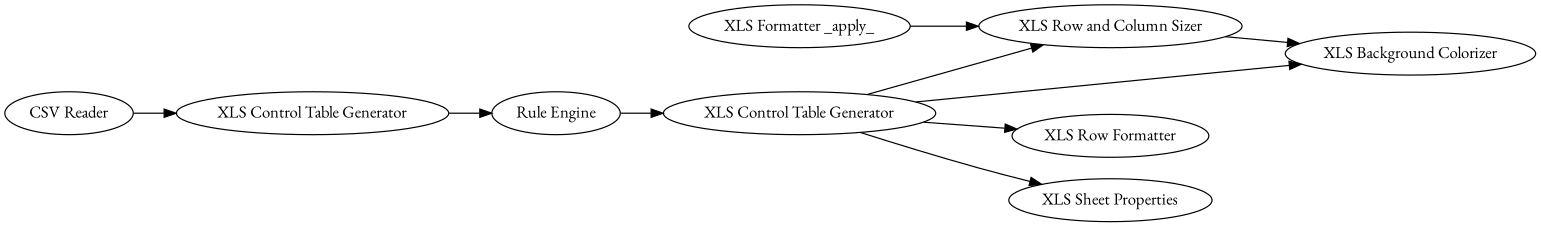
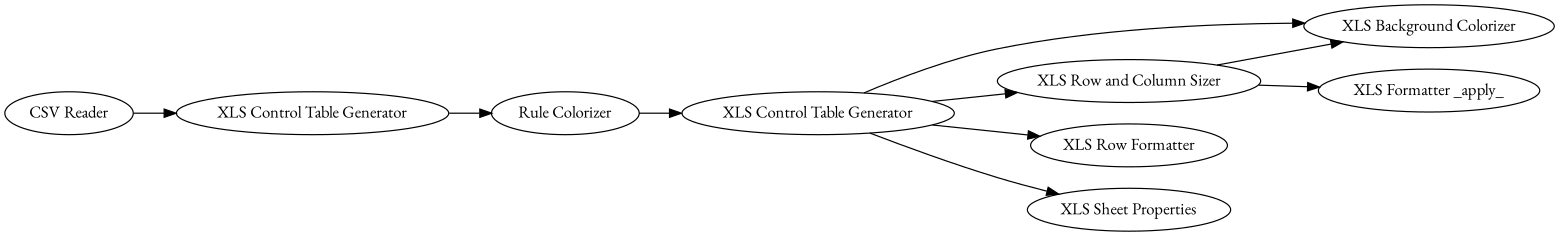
(938, 26) -> (1283, 86)
(556, 113) -> (565, 113)
